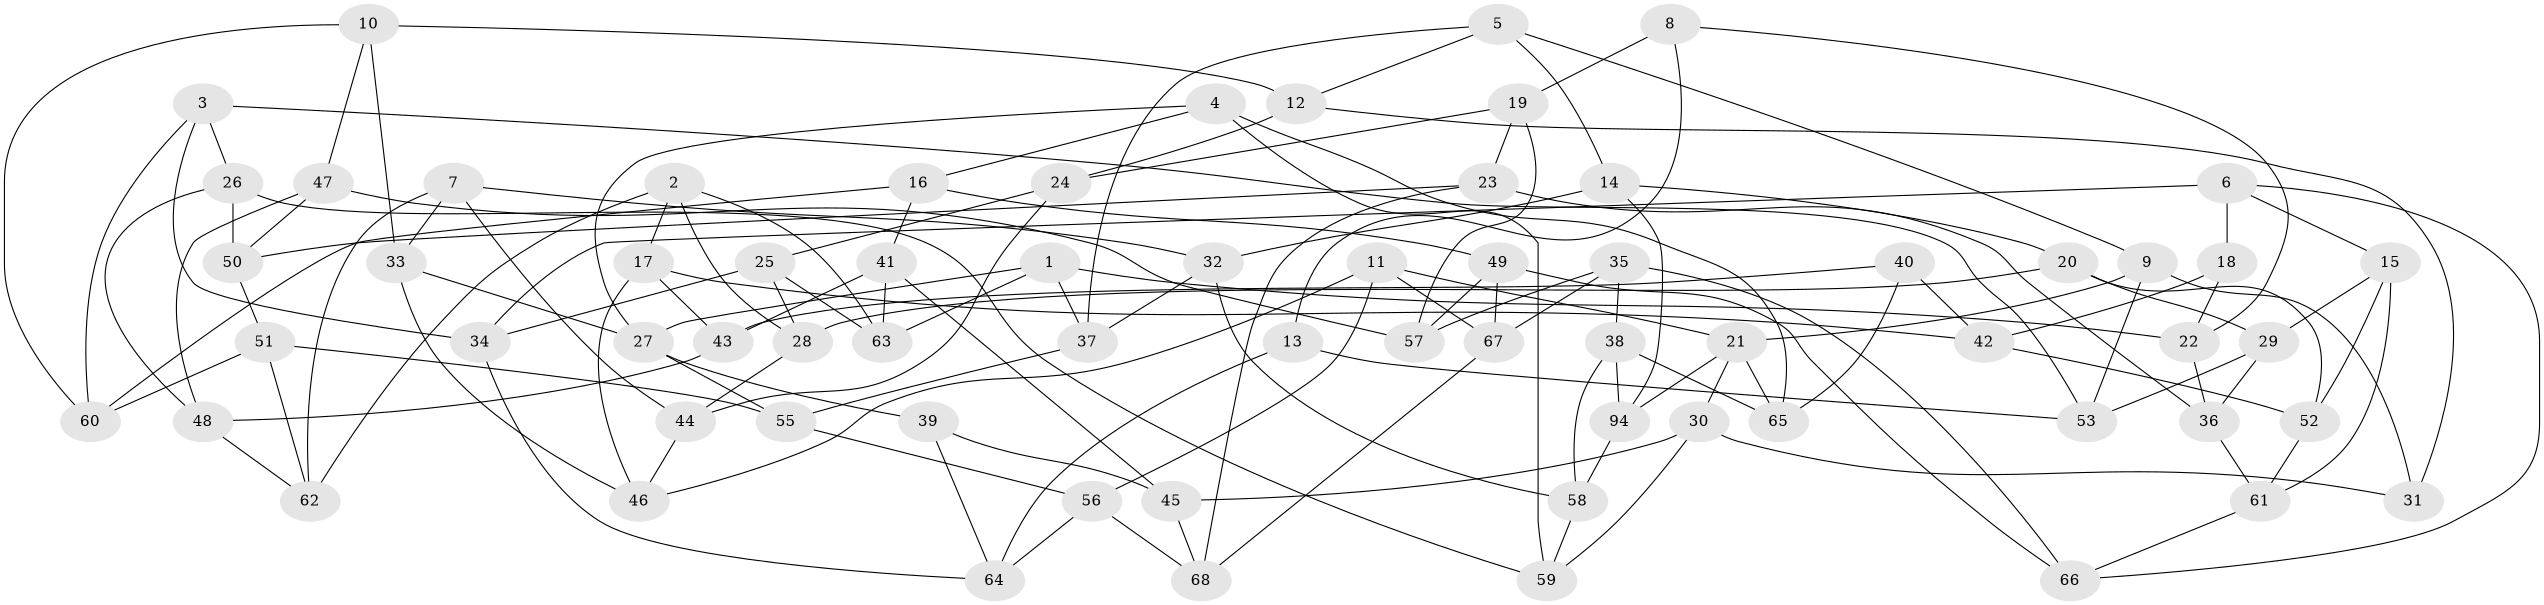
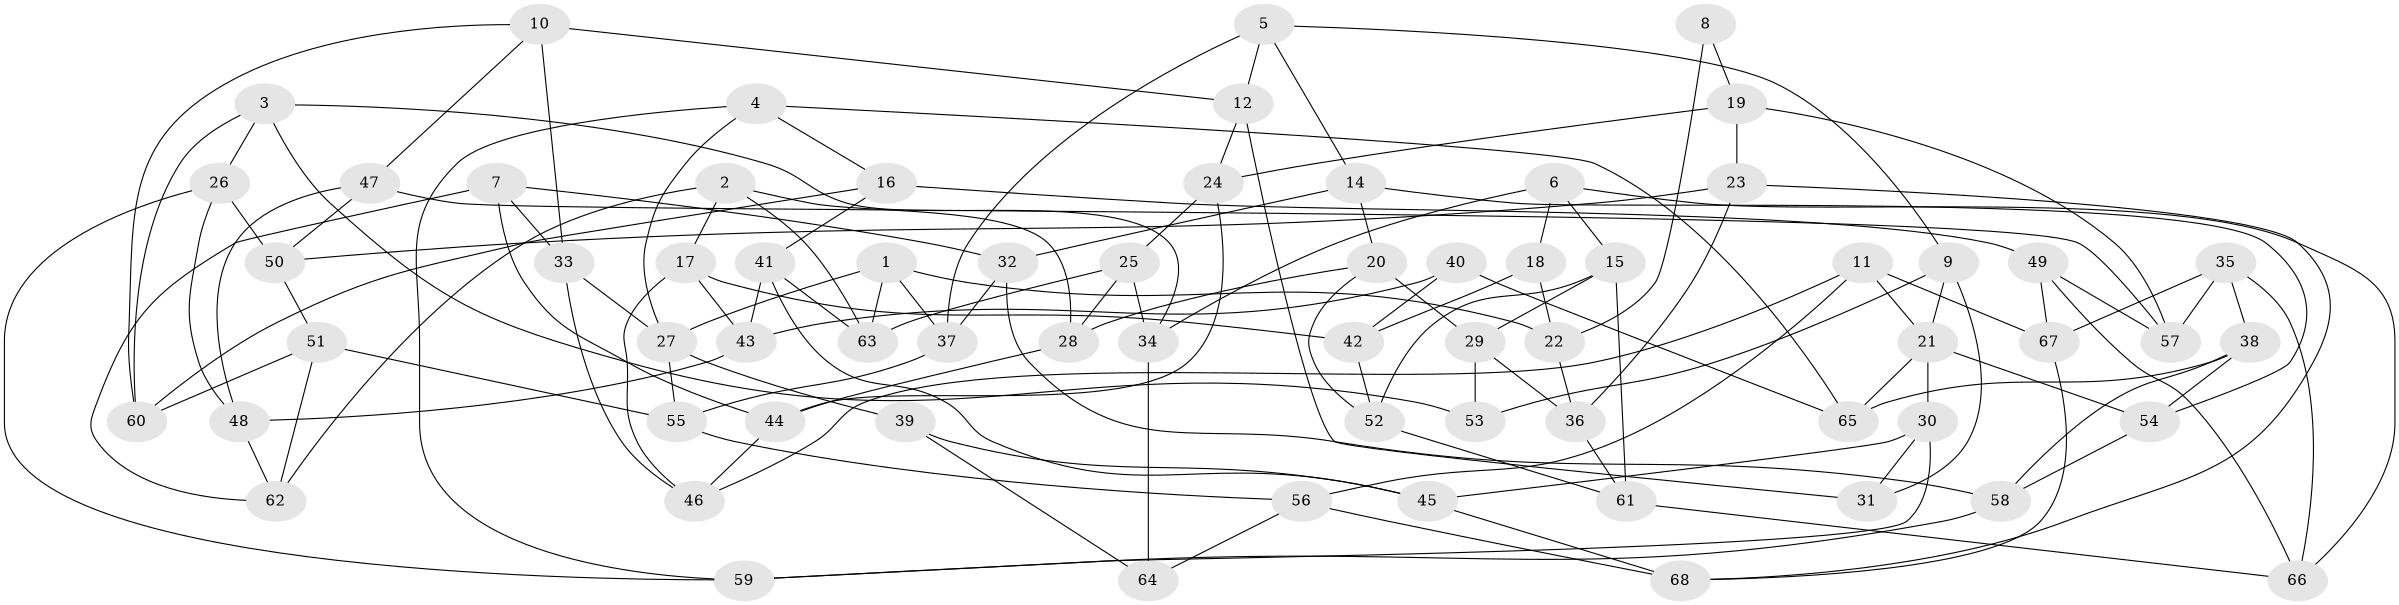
(1293, 342) -> none
(1620, 422) -> (2150, 422)
